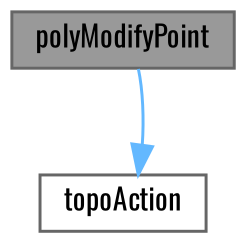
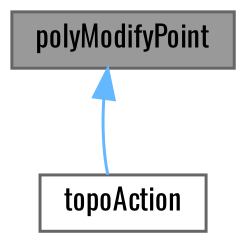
(143, 107) -> (103, 137)
